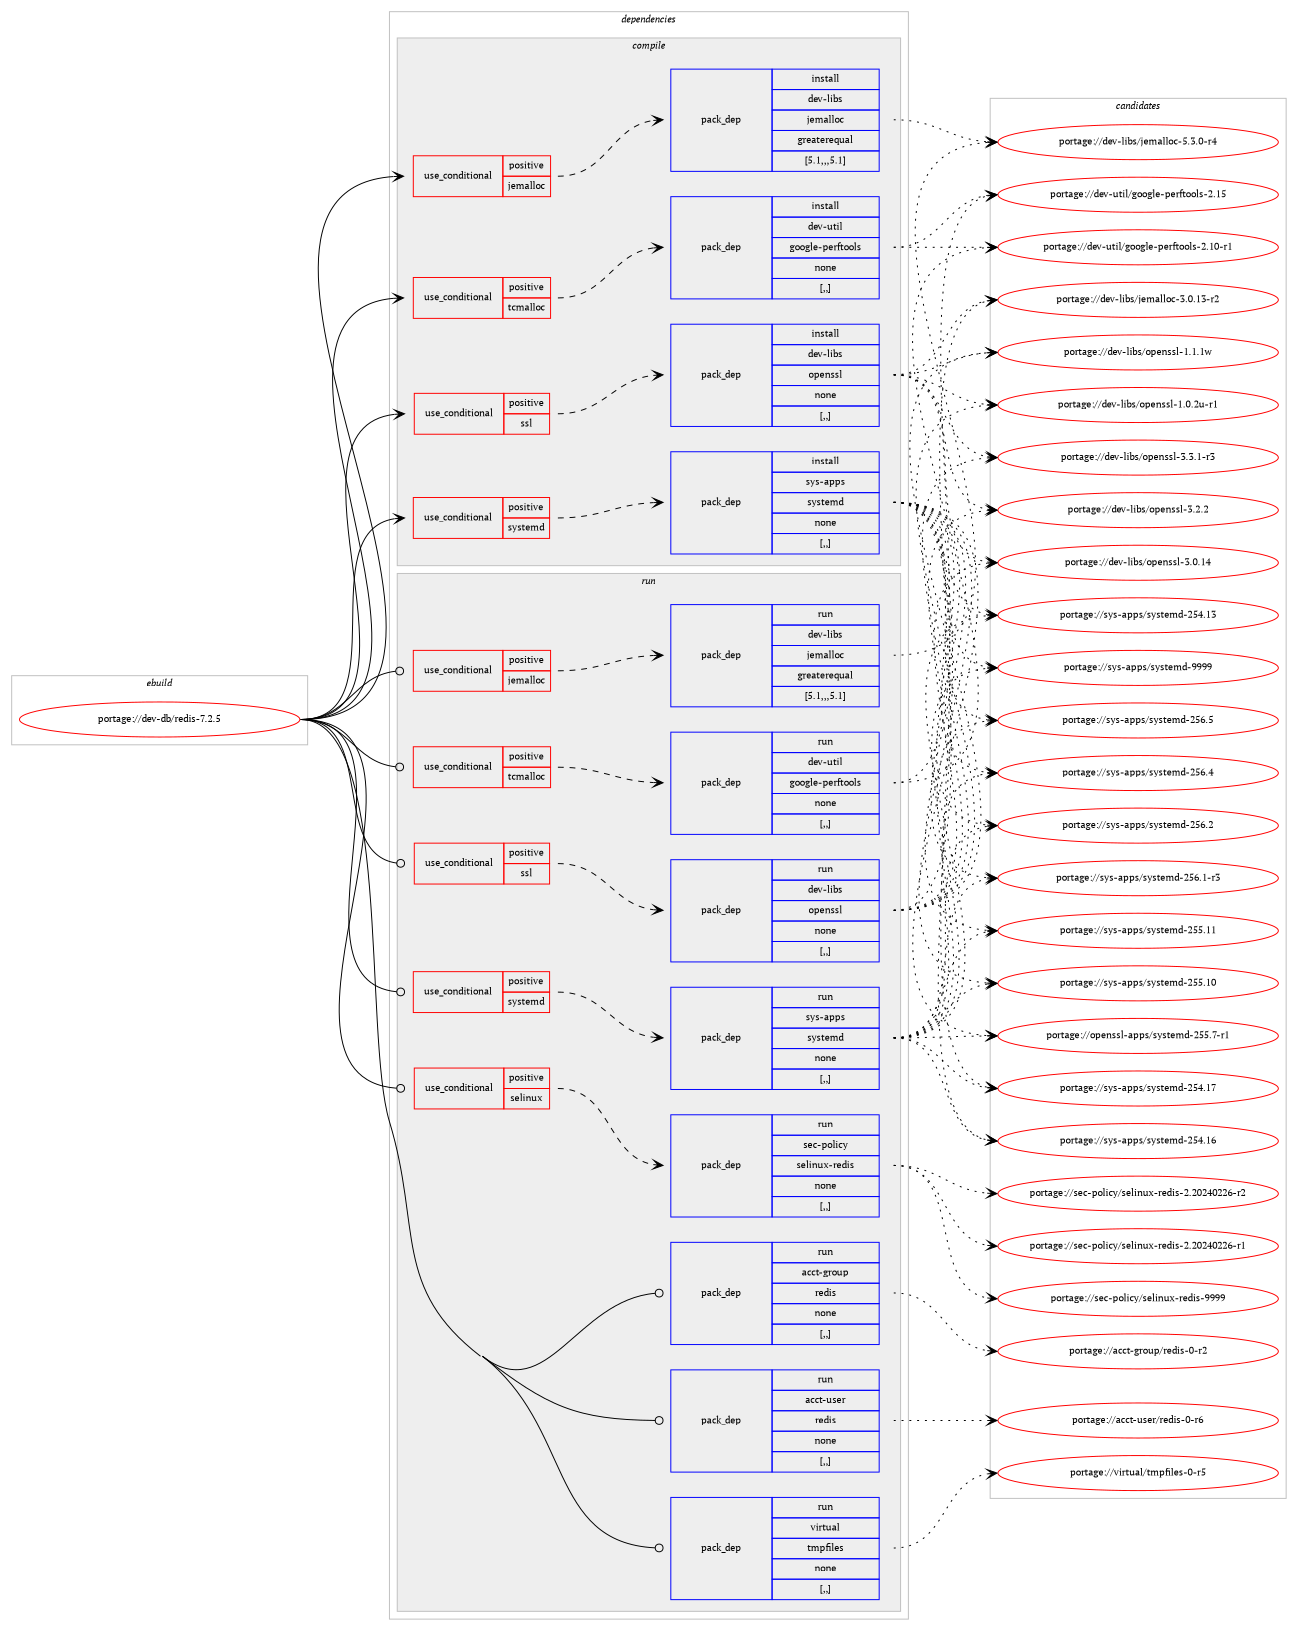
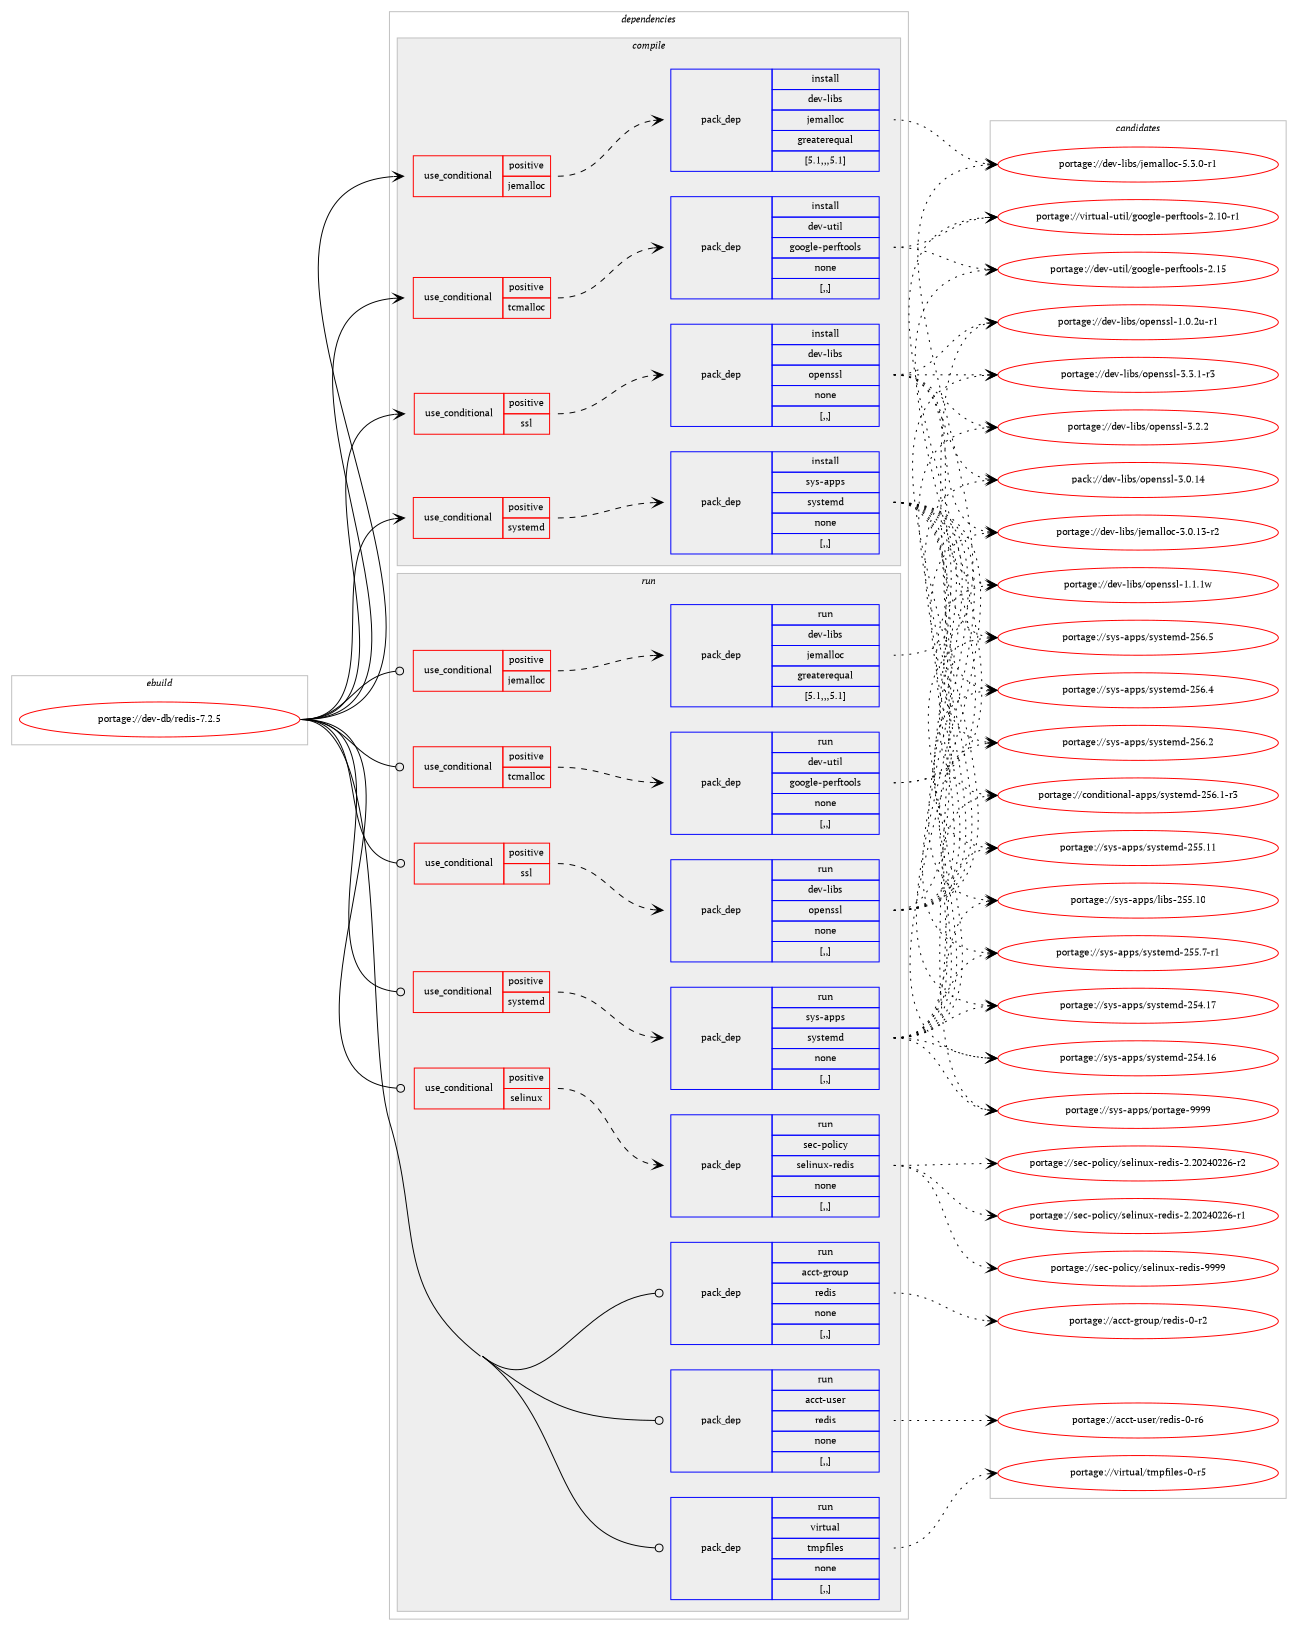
(1138, 142) -> (1138, 165)
(1138, 247) -> (1138, 217)
(1138, 563) -> (1138, 480)
(1138, 615) -> none
(1138, 668) -> (1138, 1111)
(1138, 878) -> (1138, 795)
(1138, 983) -> (1138, 901)
(1138, 1036) -> (1138, 953)
